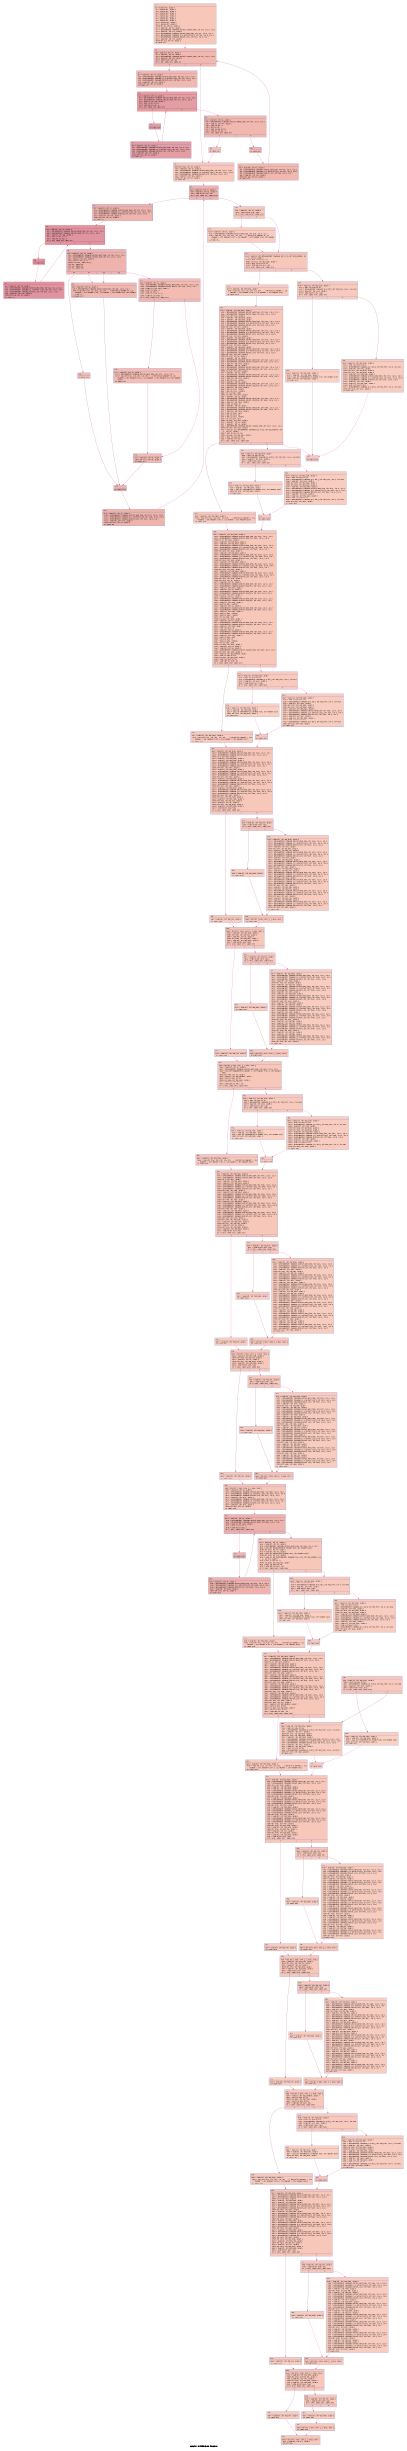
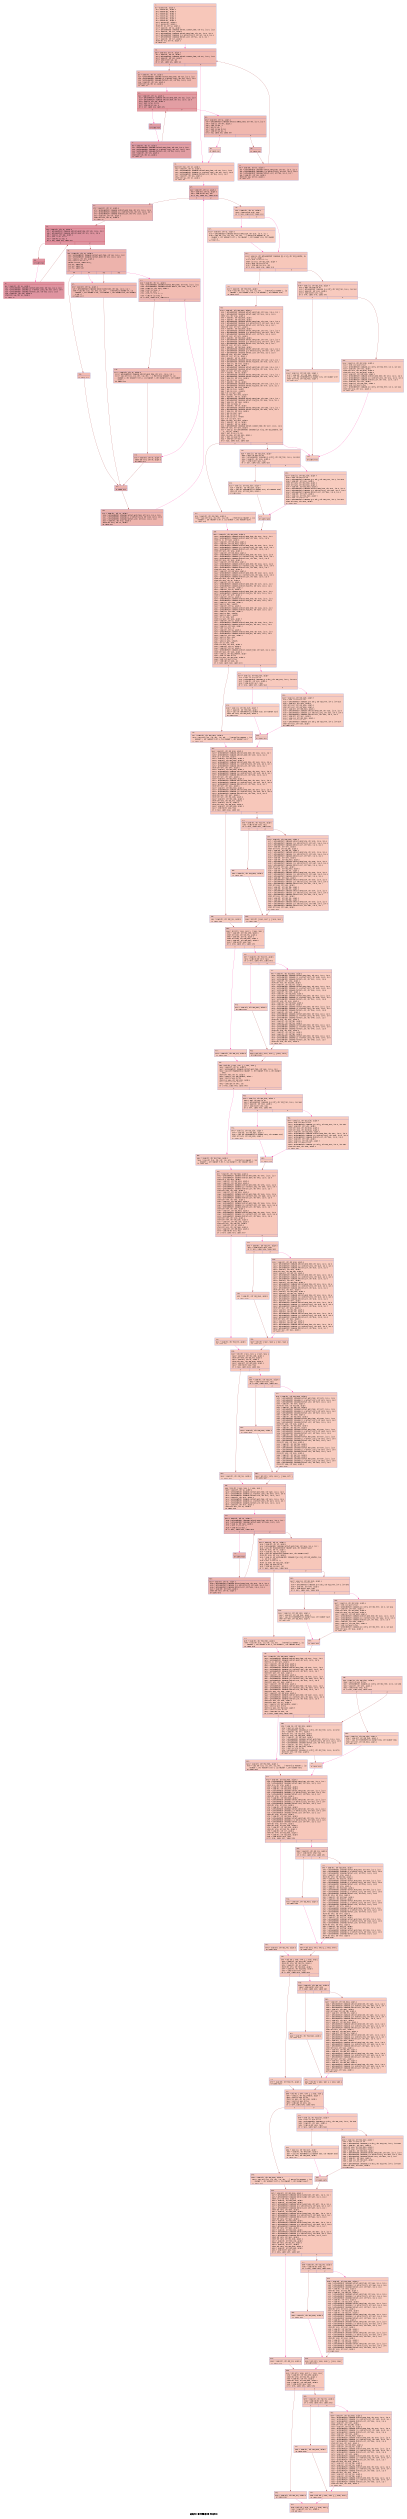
none -> (361, 2449)
